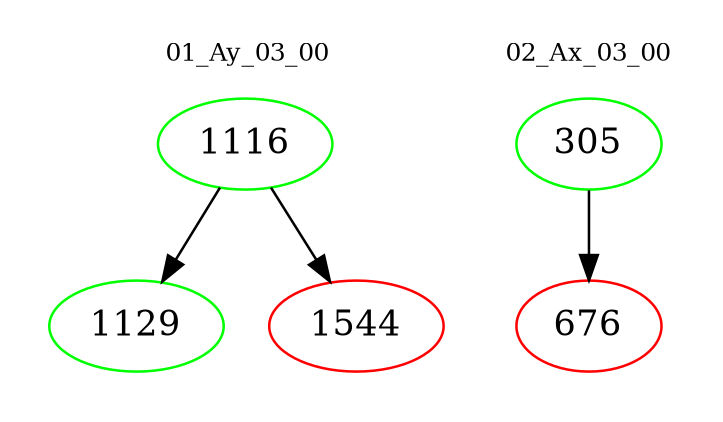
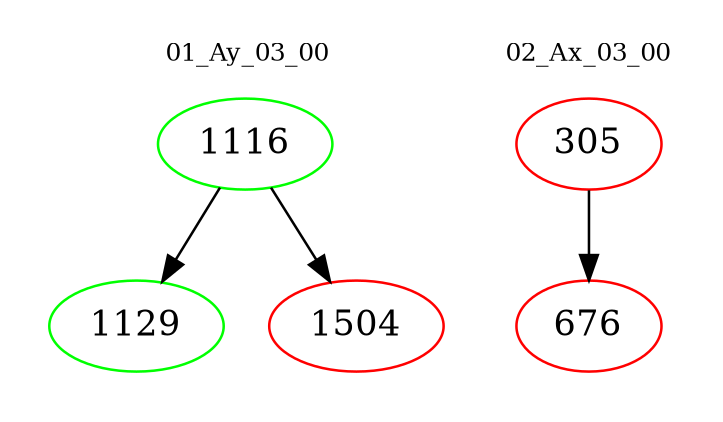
(589, 144) -> (589, 144)
(356, 326) -> (356, 326)
